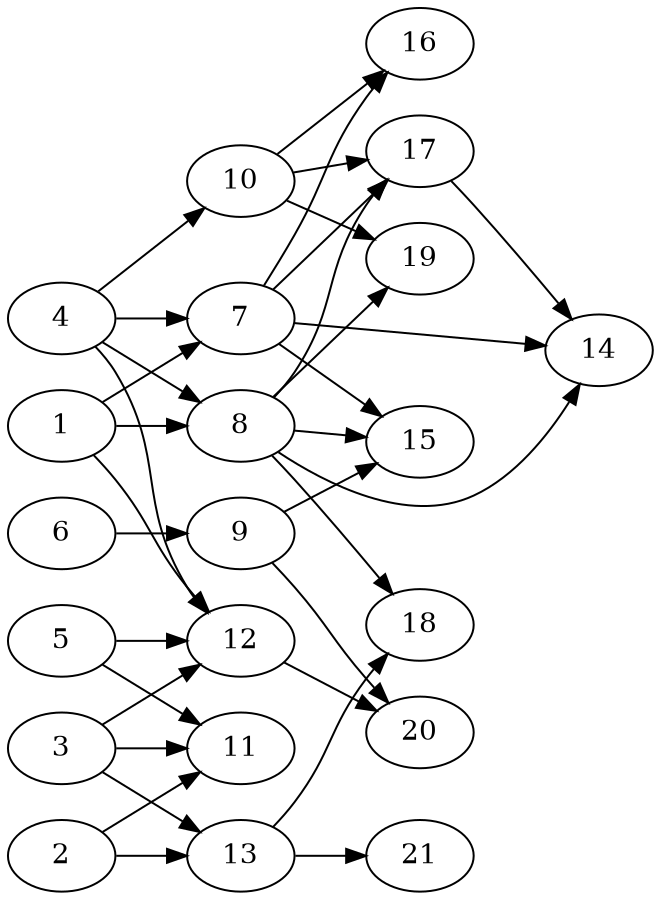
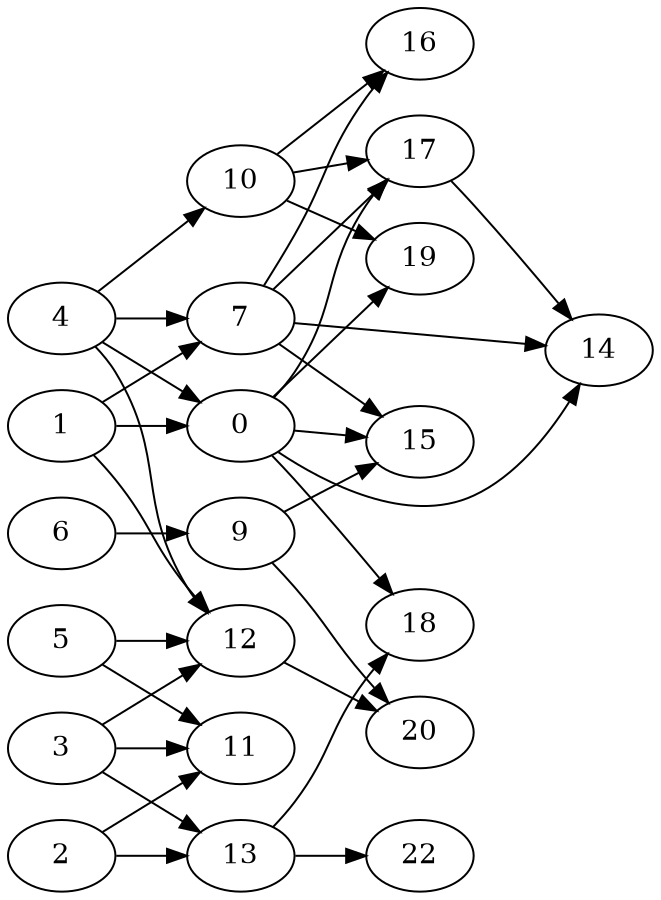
(241, 426) -> (241, 426)
(420, 856) -> (420, 856)
